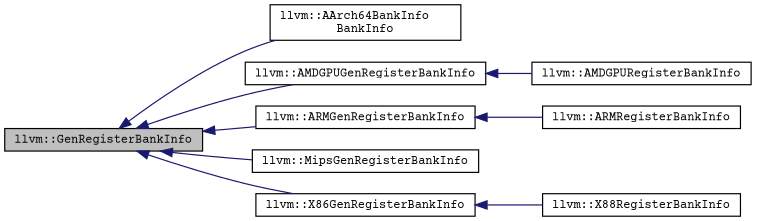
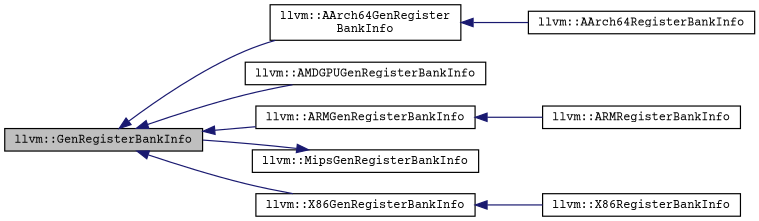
(365, 23) -> (365, 23)
none -> (642, 23)
(642, 73) -> none
(212, 157) -> (250, 144)
(642, 205) -> (642, 205)
